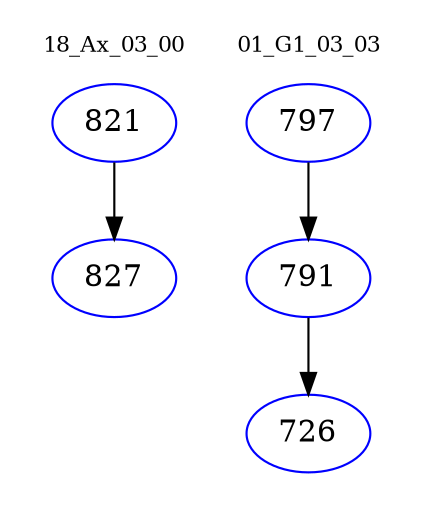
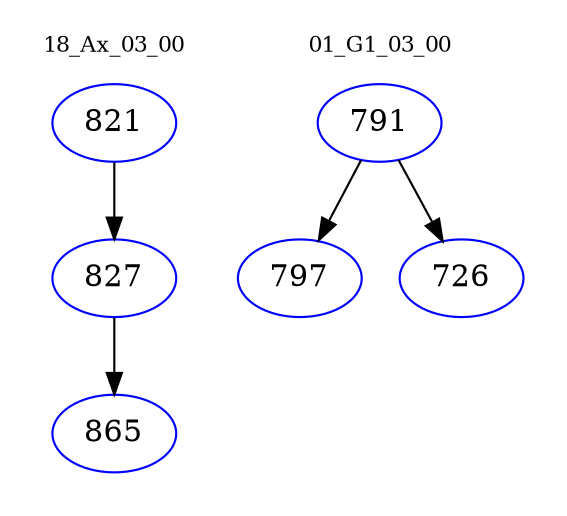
(310, 46) -> (381, 46)
(308, 190) -> (345, 190)
none -> (114, 434)
